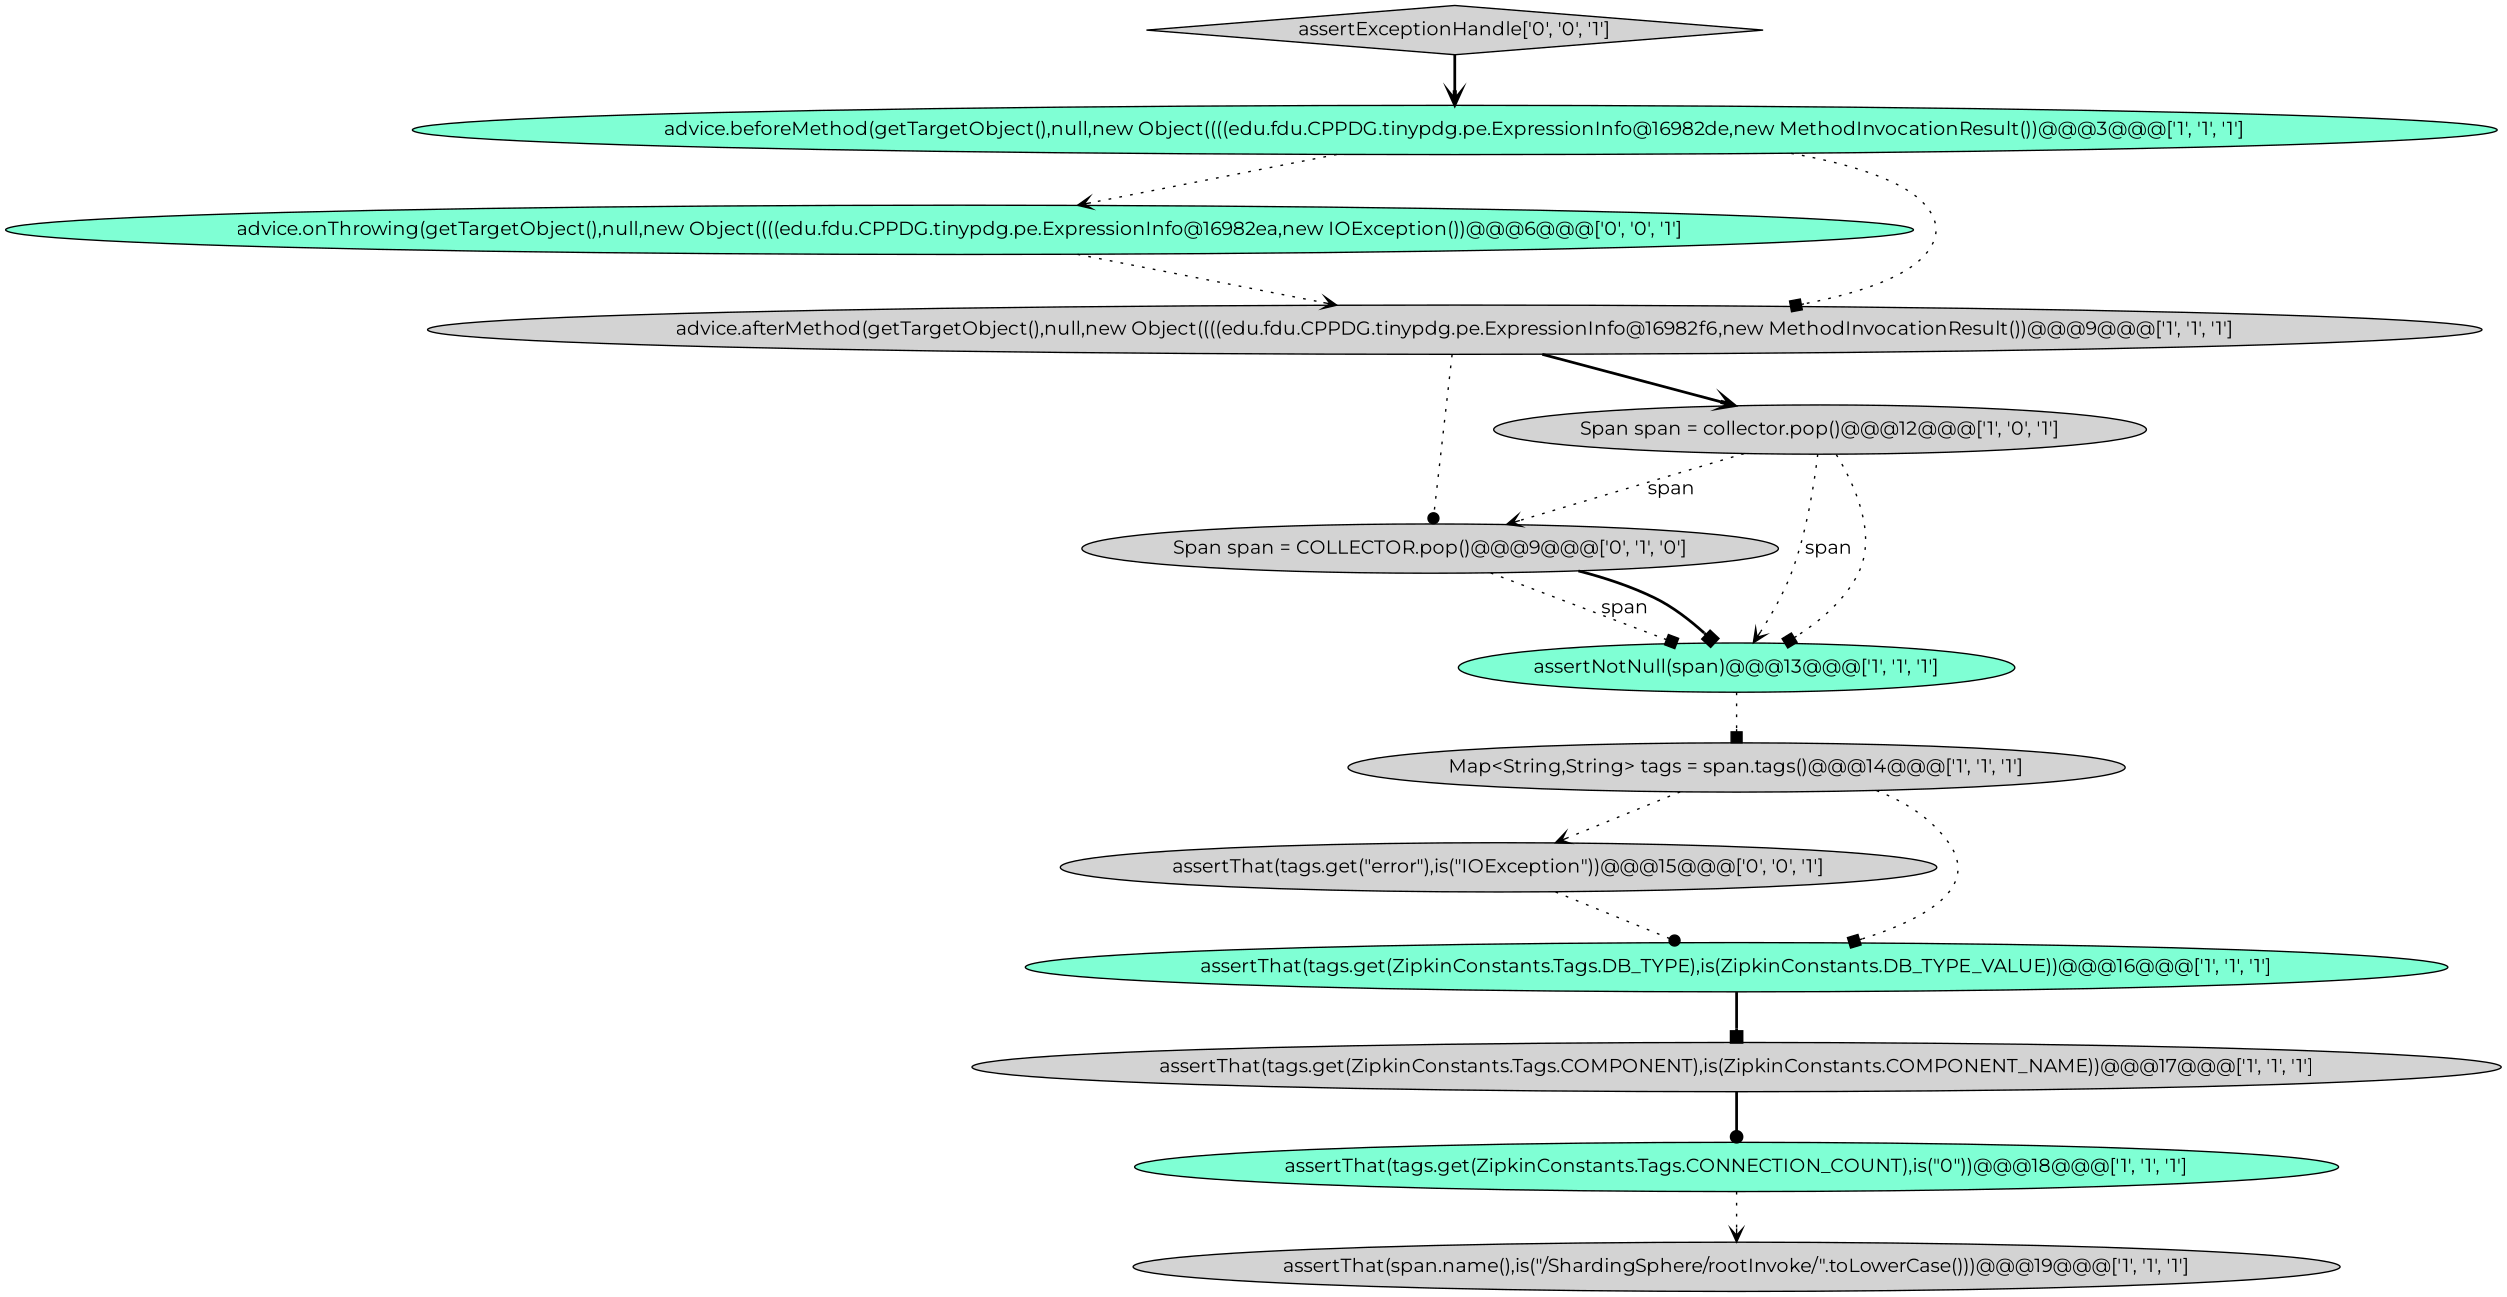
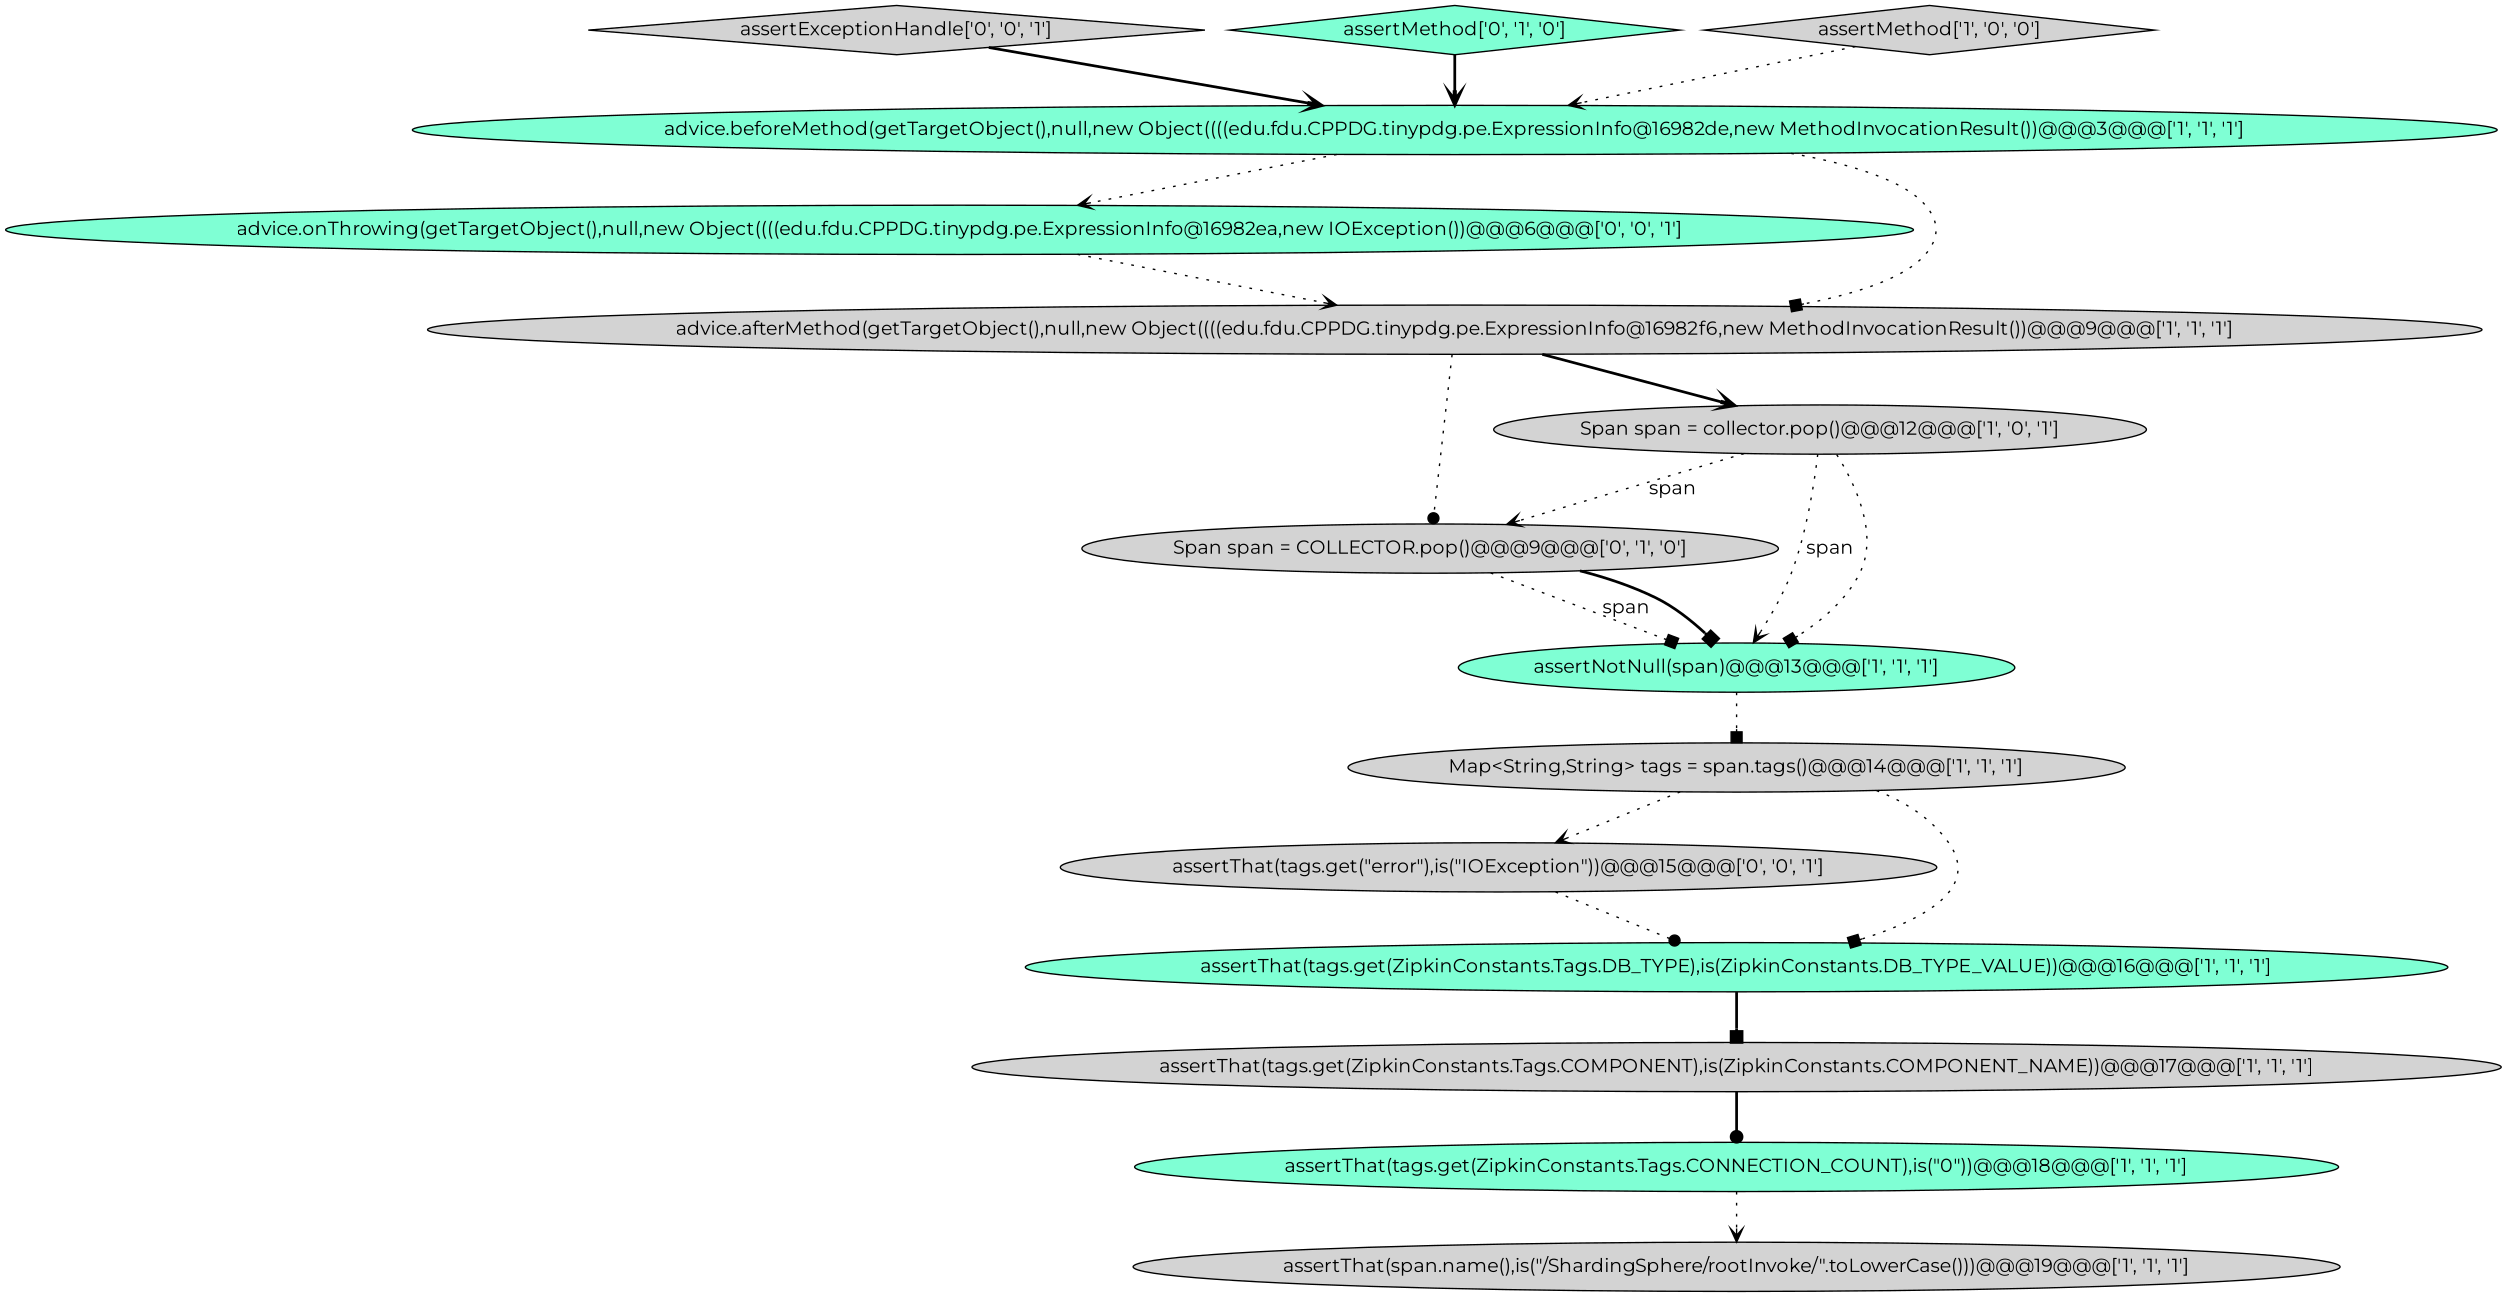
none -> (1455, 30)
none -> (1930, 30)
